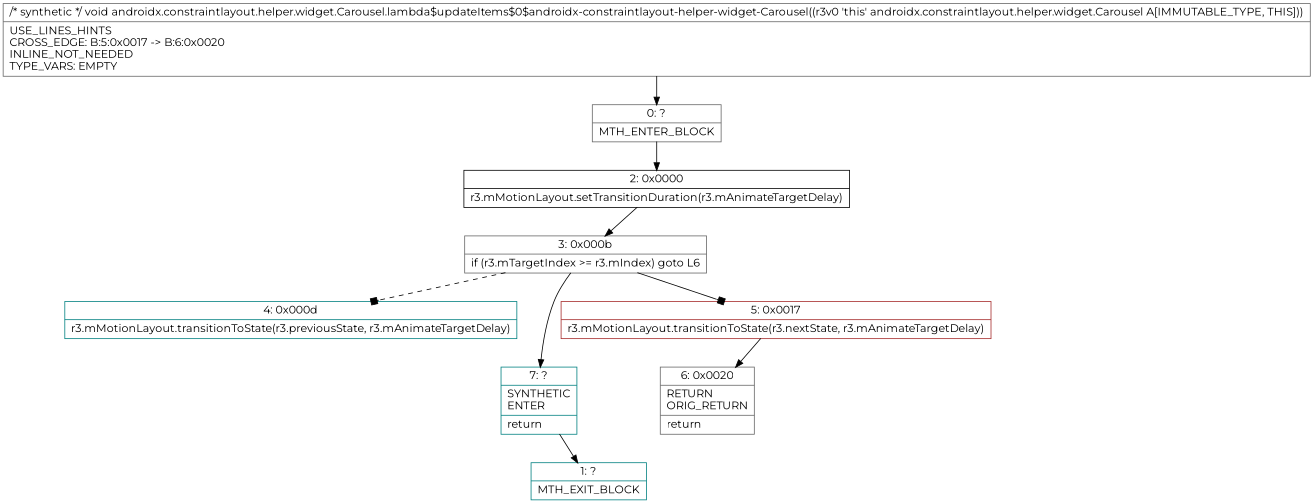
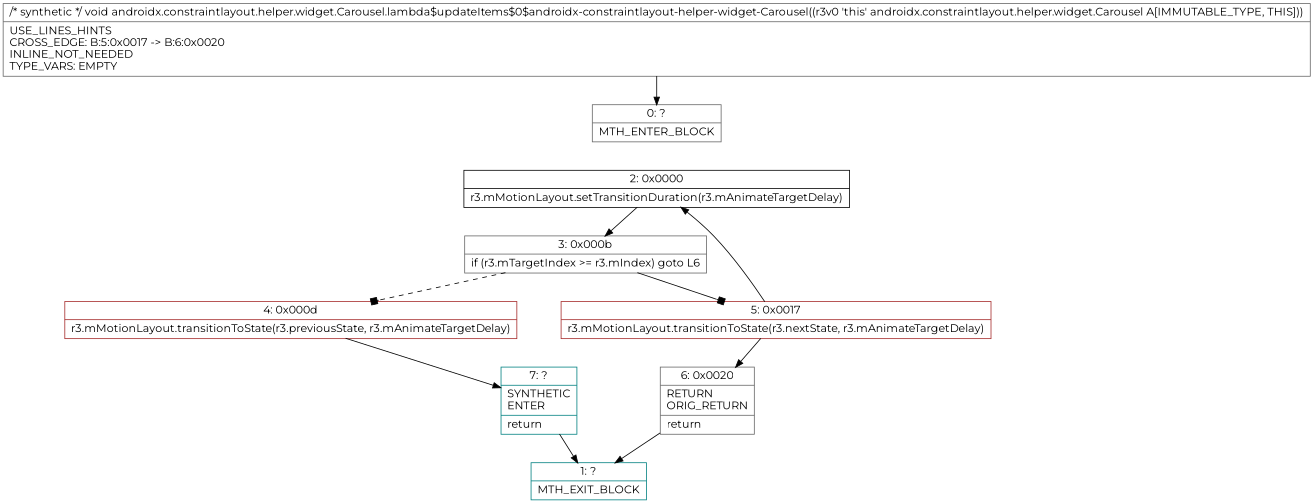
(657, 152) -> (729, 254)
(550, 314) -> (419, 362)
(291, 320) -> (291, 320)
none -> (641, 446)
